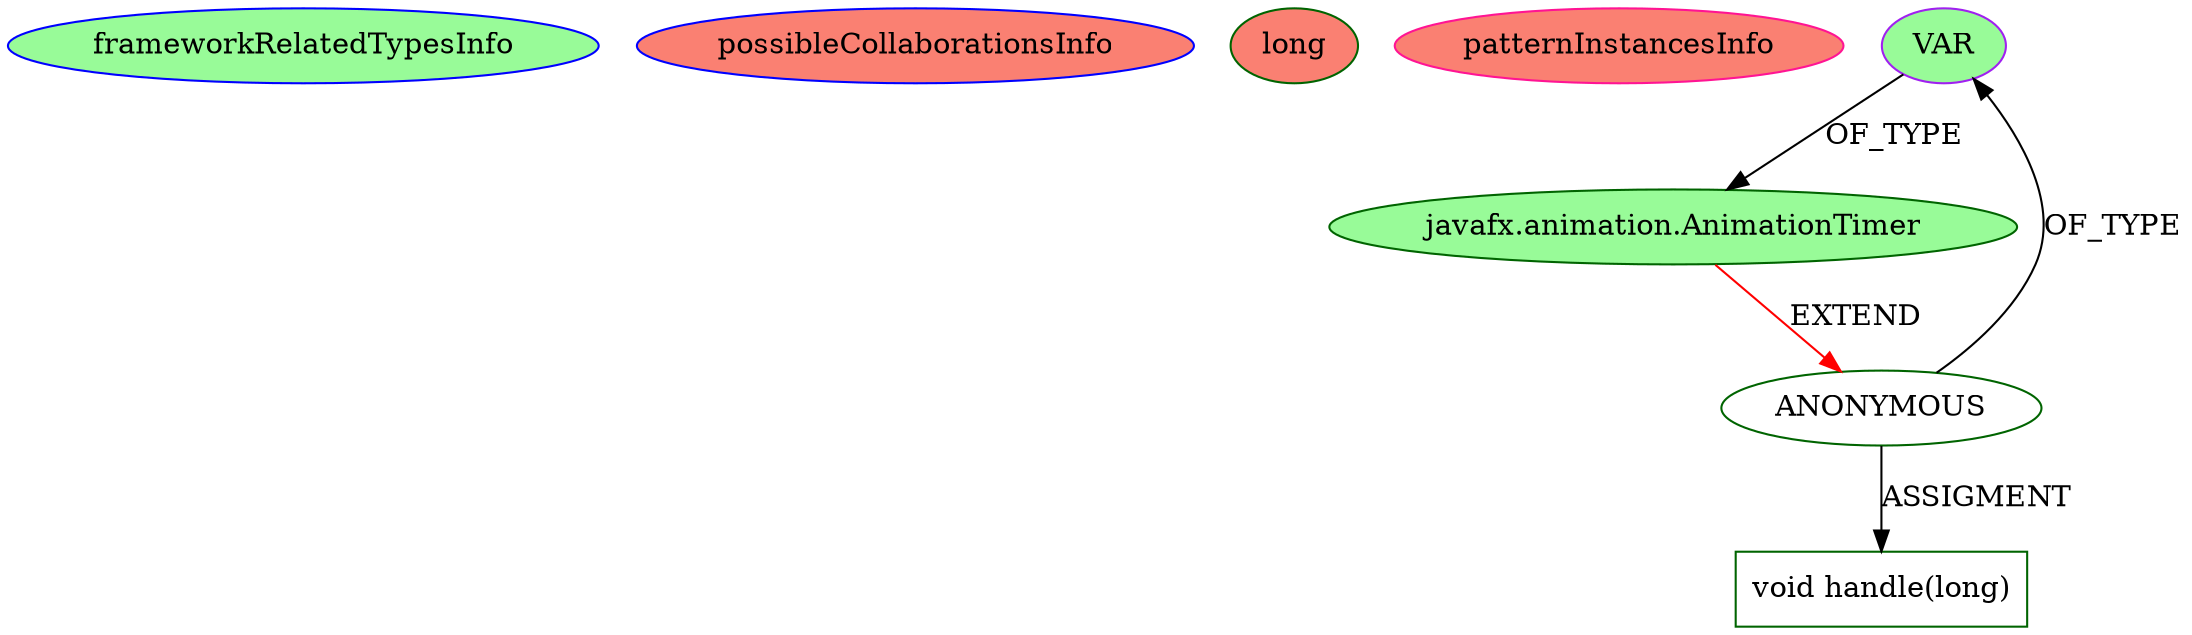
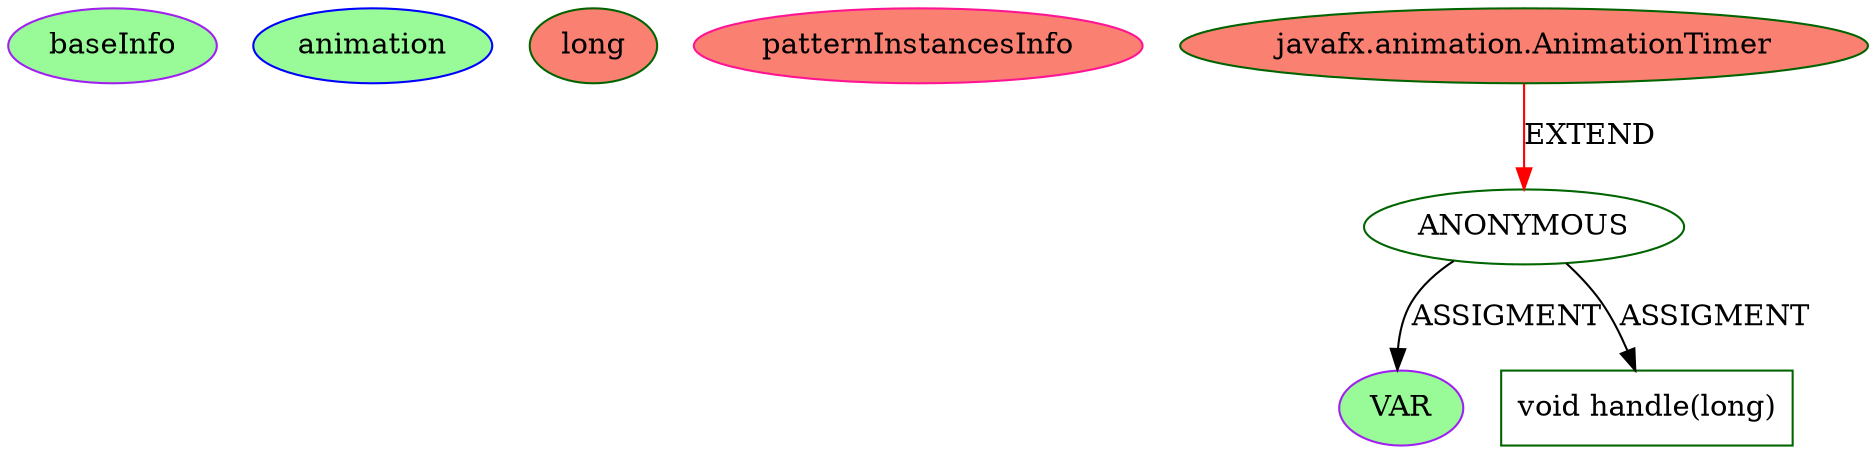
none -> (113, 46)
(303, 46) -> (373, 46)
(915, 46) -> none
(1824, 126) -> none
(1673, 227) -> (1524, 46)
(2114, 227) -> (1506, 317)
